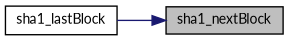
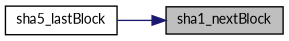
(61, 20) -> (61, 20)
